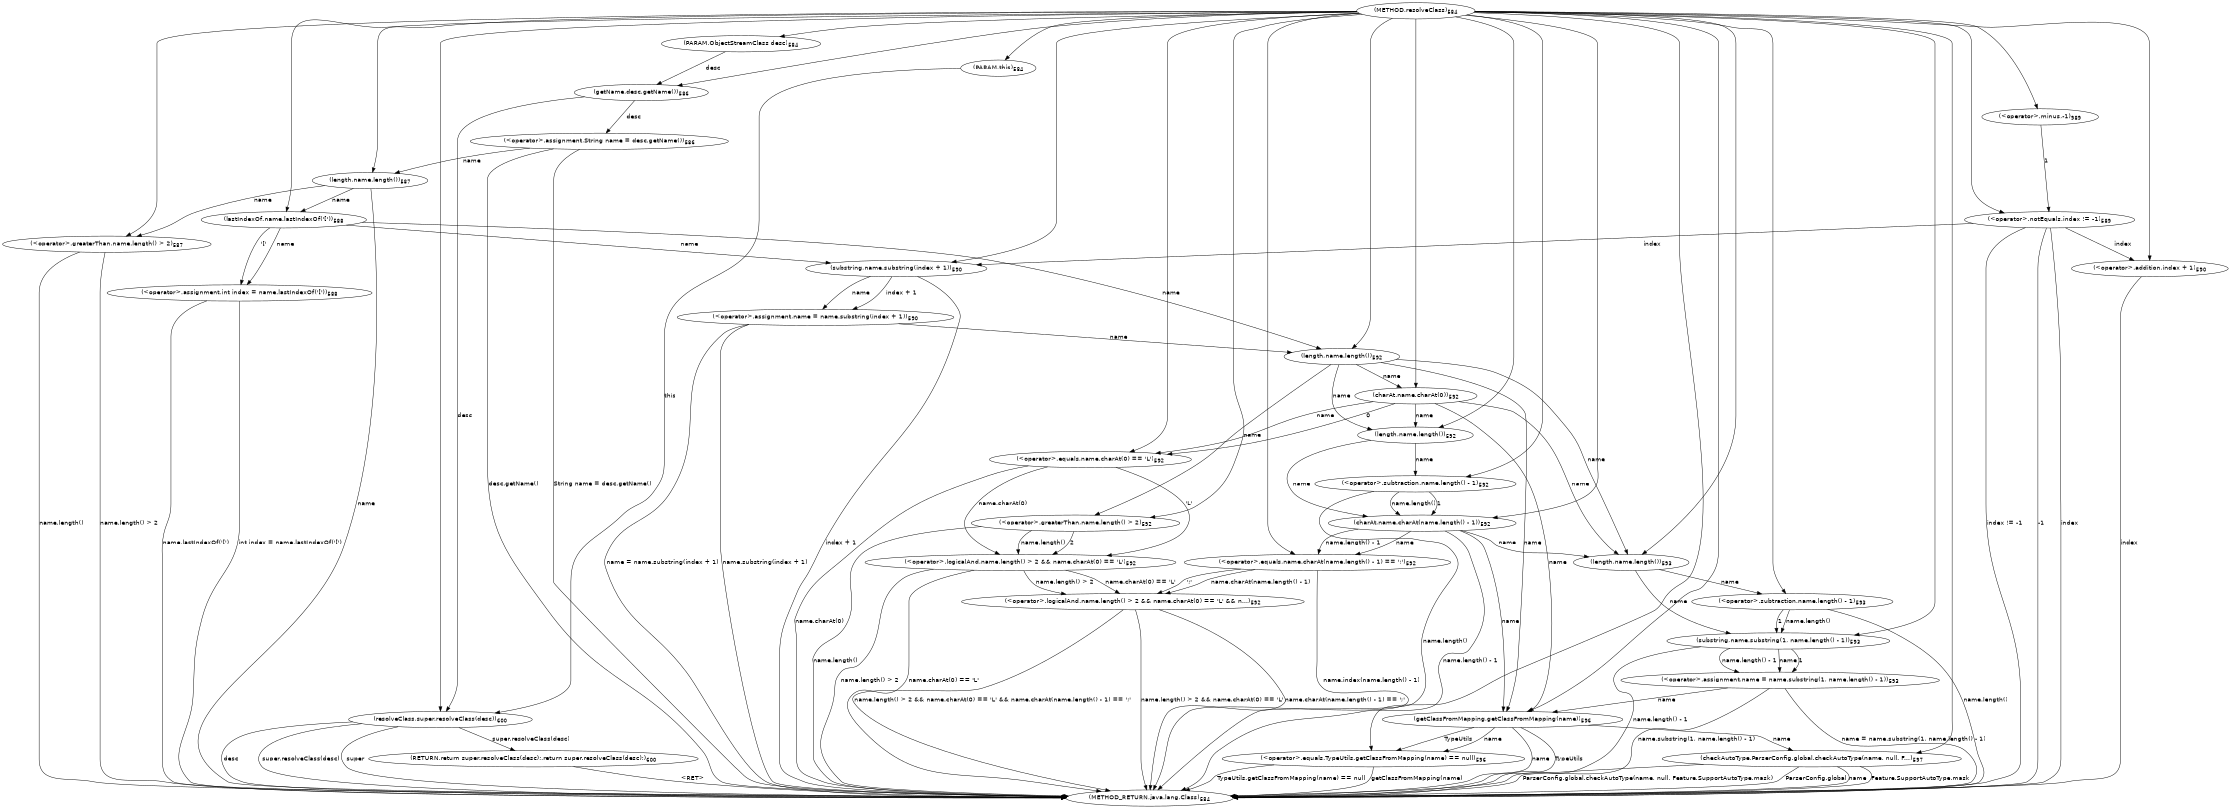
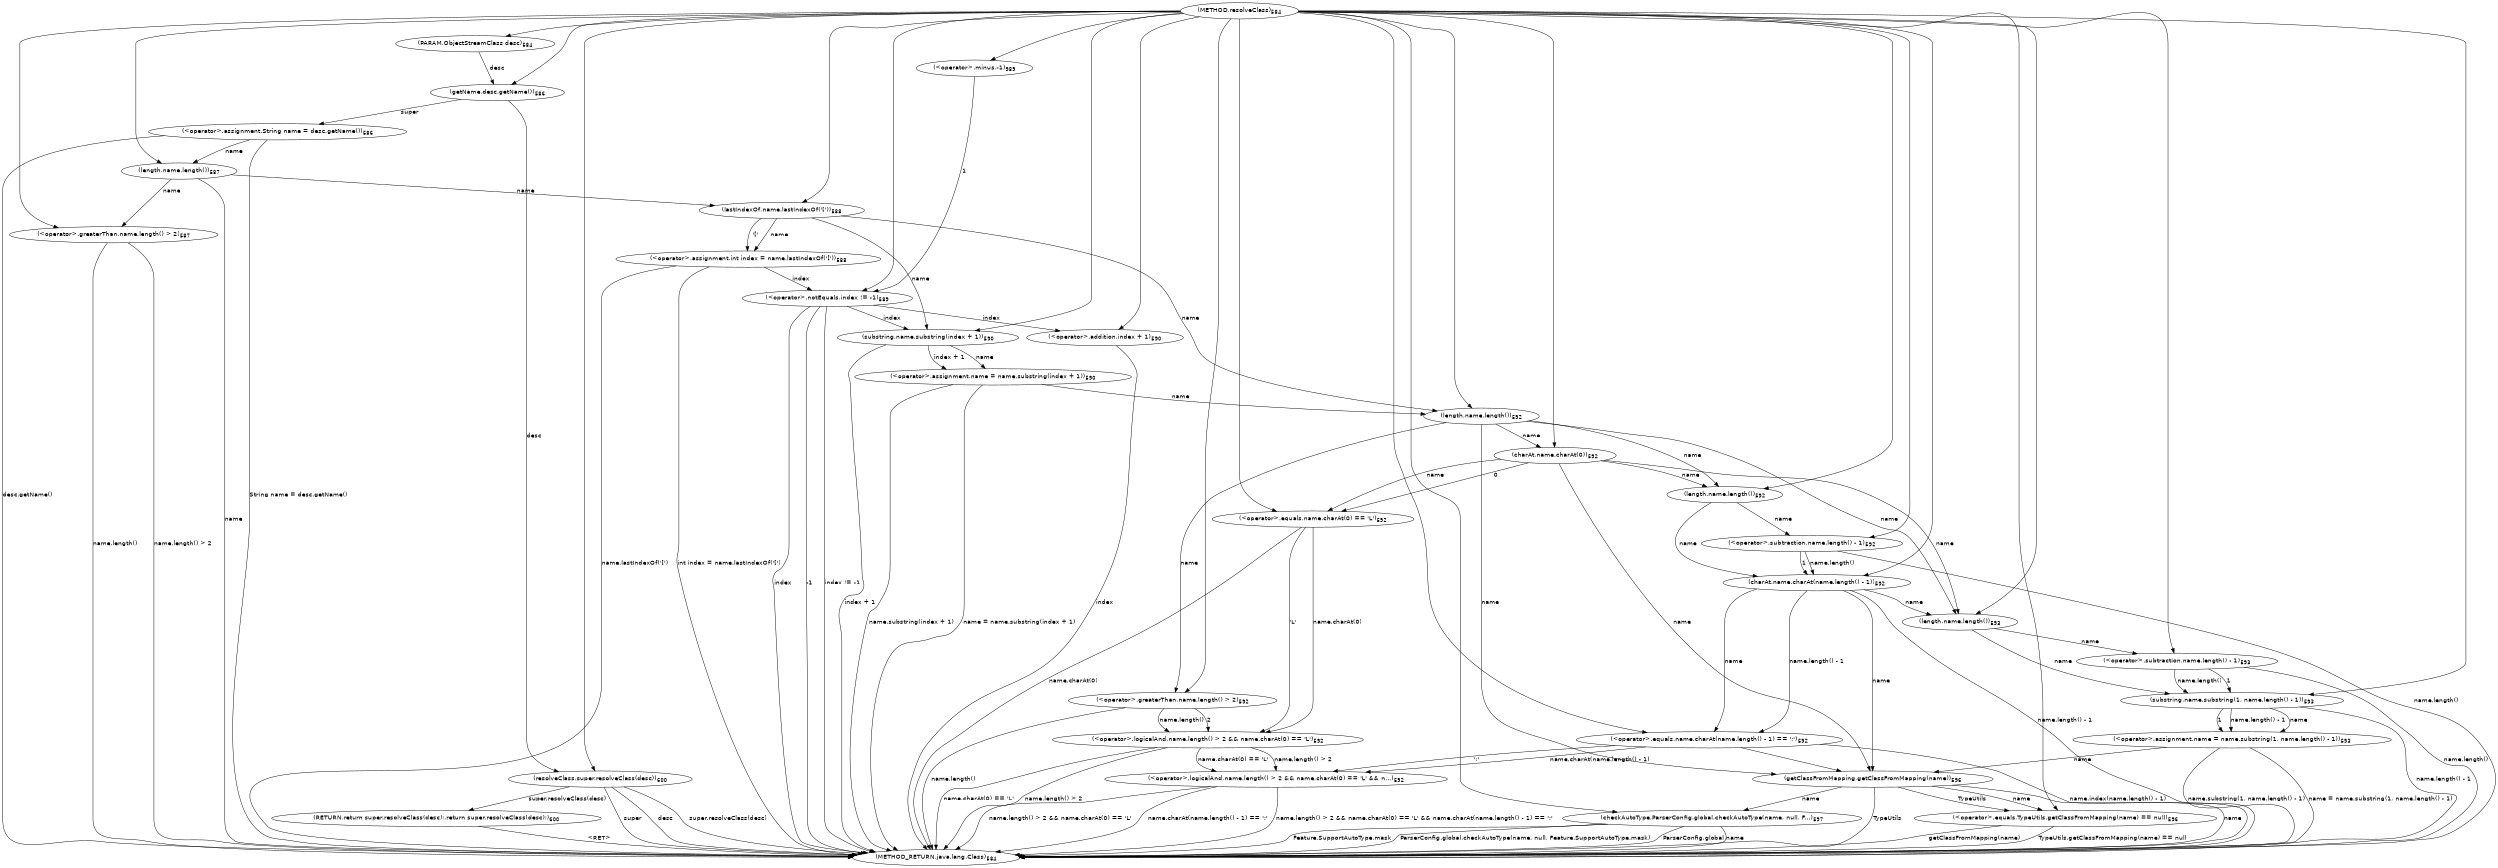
(998, 68) -> none
(634, 117) -> (410, 112)
none -> (786, 278)
(1719, 298) -> (1789, 759)
